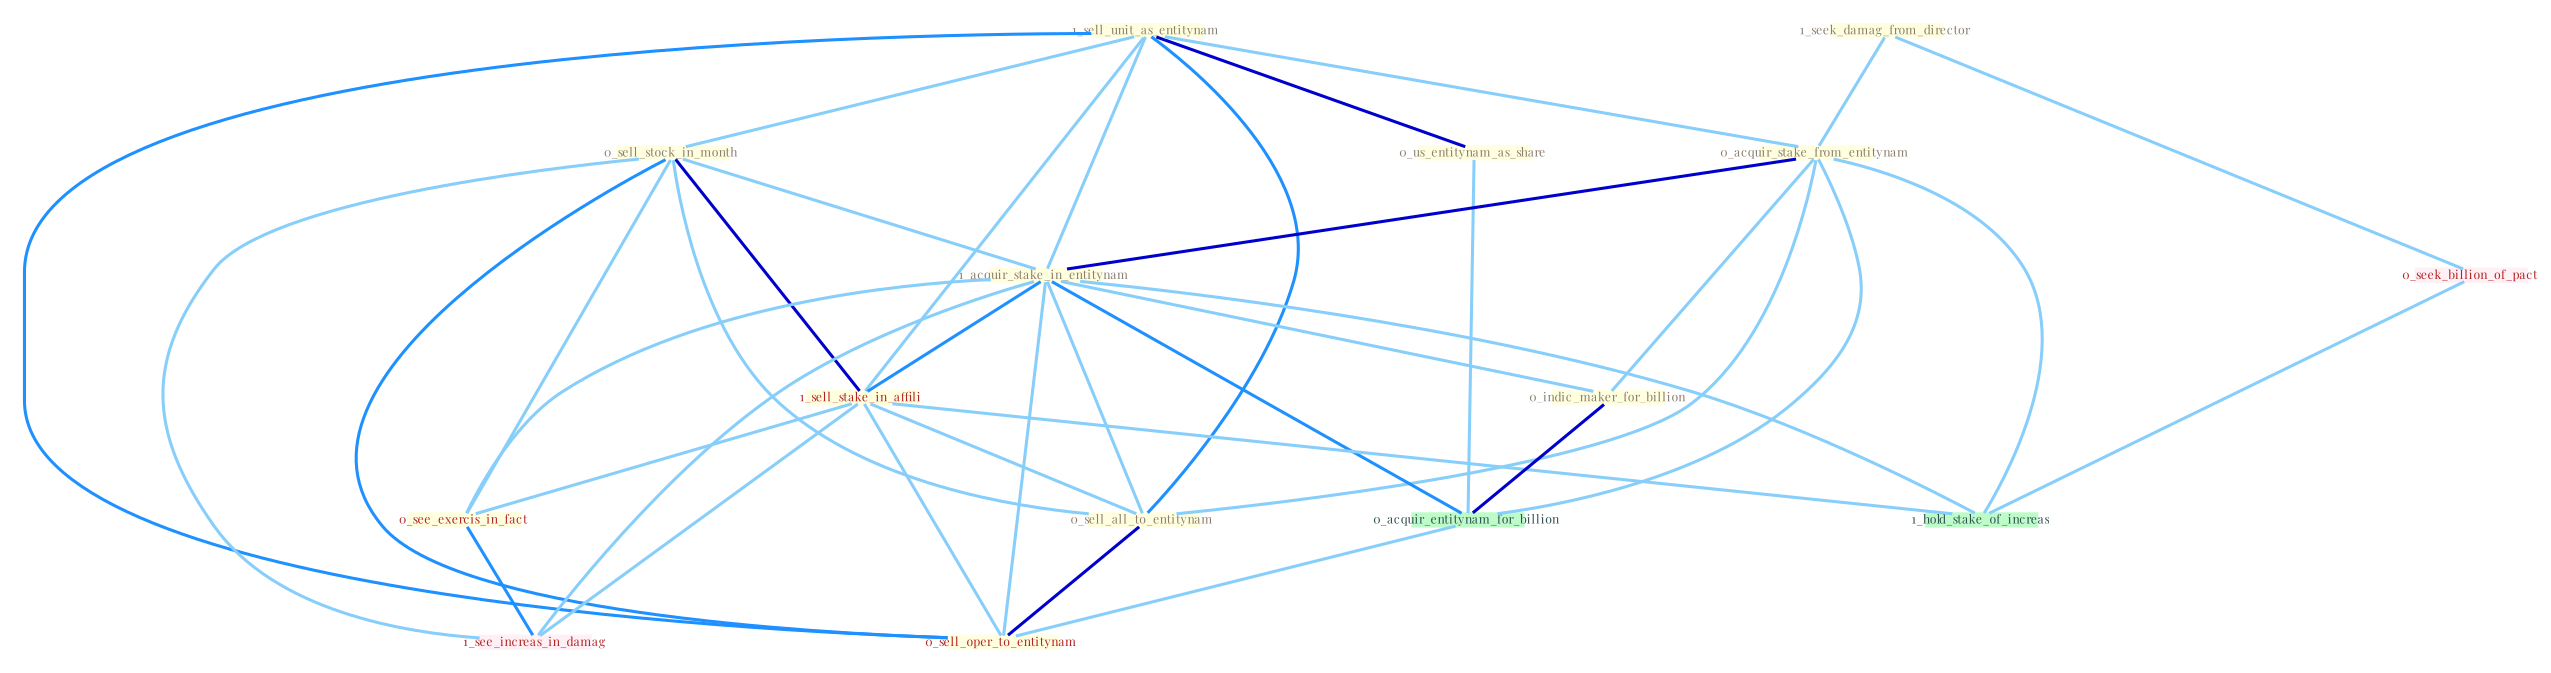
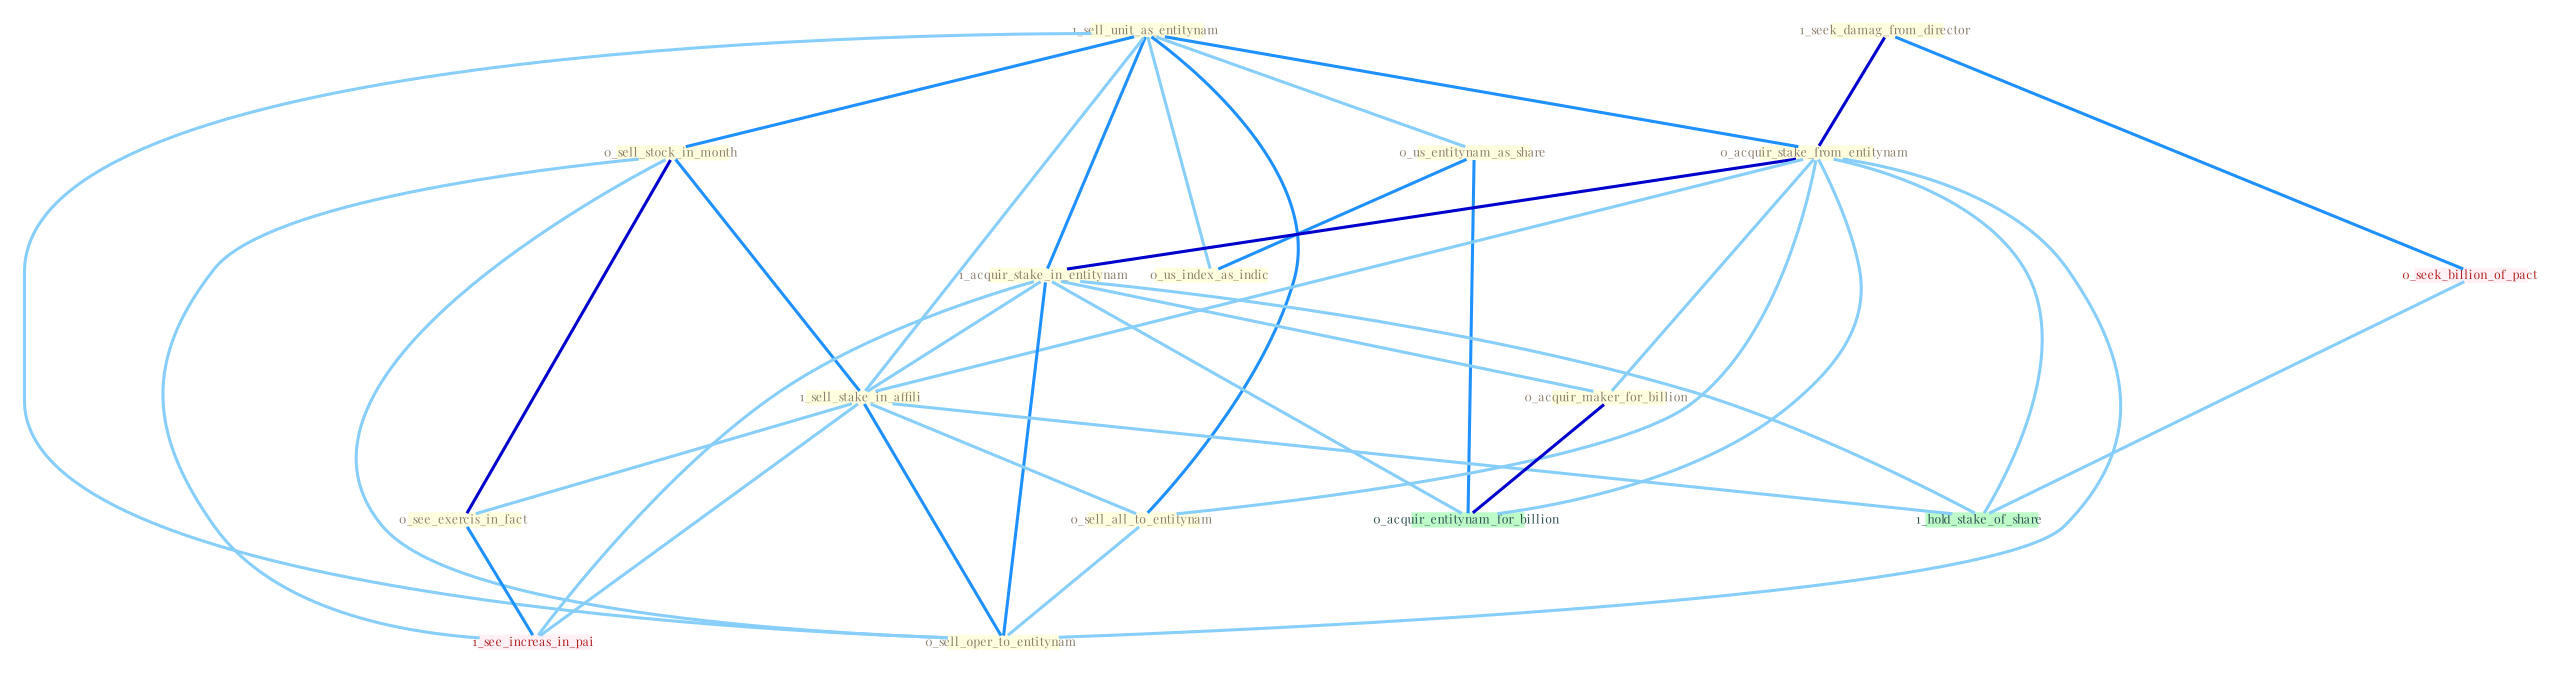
(910, 92) -> (910, 92)
(1311, 92) -> (1311, 92)
(1482, 92) -> (1482, 92)
(1852, 92) -> (1852, 92)
(1096, 153) -> (1096, 153)
(2179, 153) -> (2179, 153)
(859, 214) -> none
(28, 264) -> (28, 264)
(768, 275) -> (768, 275)
none -> (1211, 275)
none -> (1339, 275)
(1471, 319) -> (1471, 319)
(694, 331) -> none
(569, 337) -> (569, 337)
(954, 337) -> (954, 337)
(1095, 397) -> none
(862, 398) -> (862, 398)
(1609, 398) -> (1609, 398)
(1267, 403) -> (1267, 403)
(1027, 441) -> (1027, 441)
(843, 447) -> none
(465, 520) -> (465, 520)
(933, 520) -> (933, 520)
(1982, 520) -> (1982, 520)
(409, 546) -> (409, 546)
(1074, 581) -> (1074, 581)
(1236, 581) -> (1835, 582)
(535, 642) -> (535, 642)
(1003, 642) -> (1003, 642)
